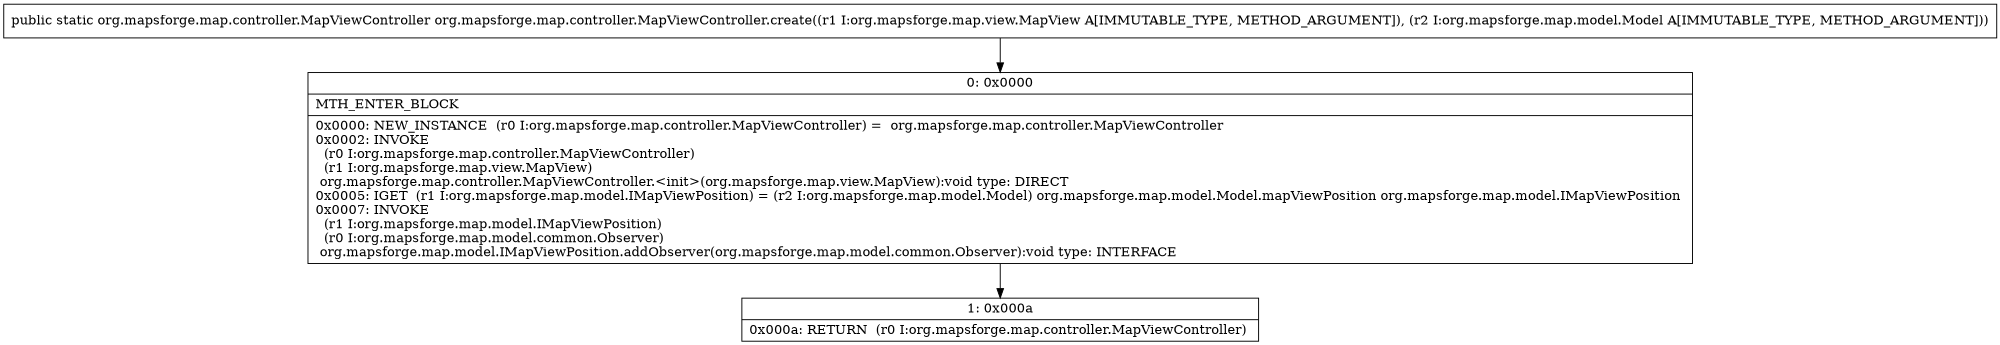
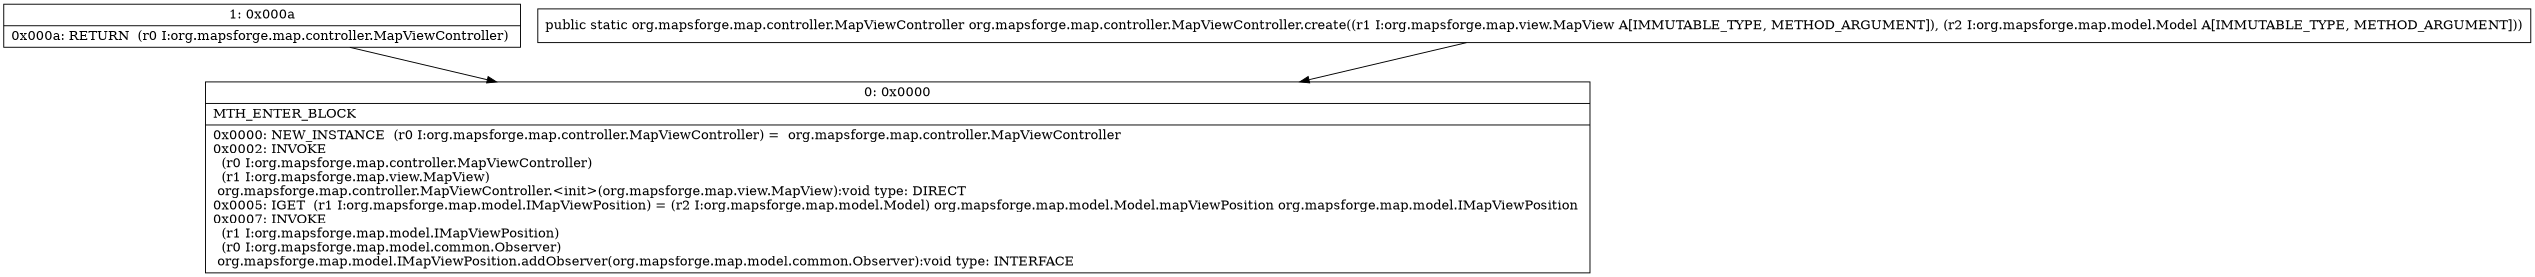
(1000, 276) -> (419, 64)
